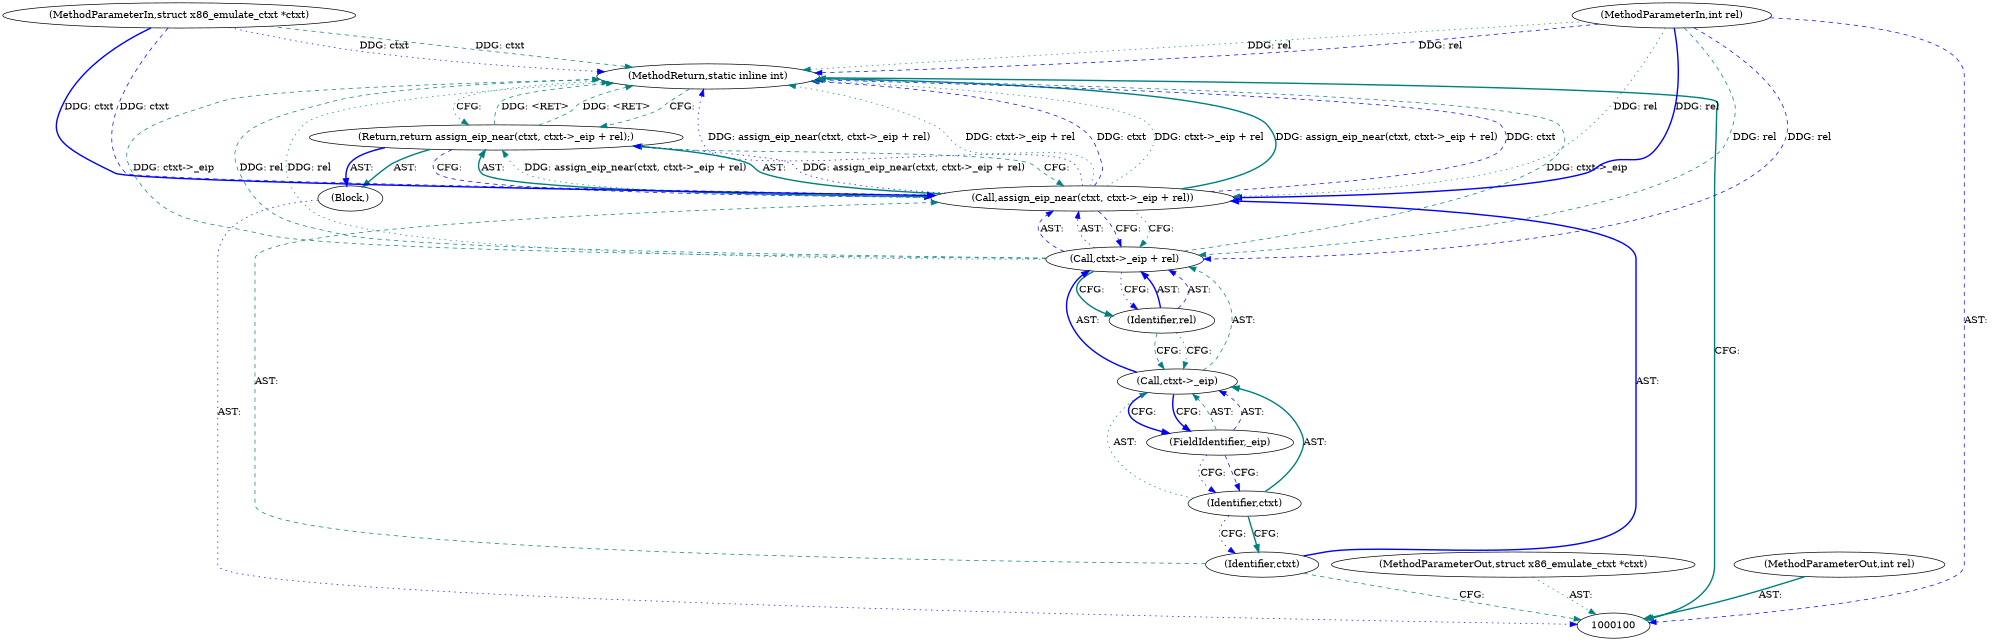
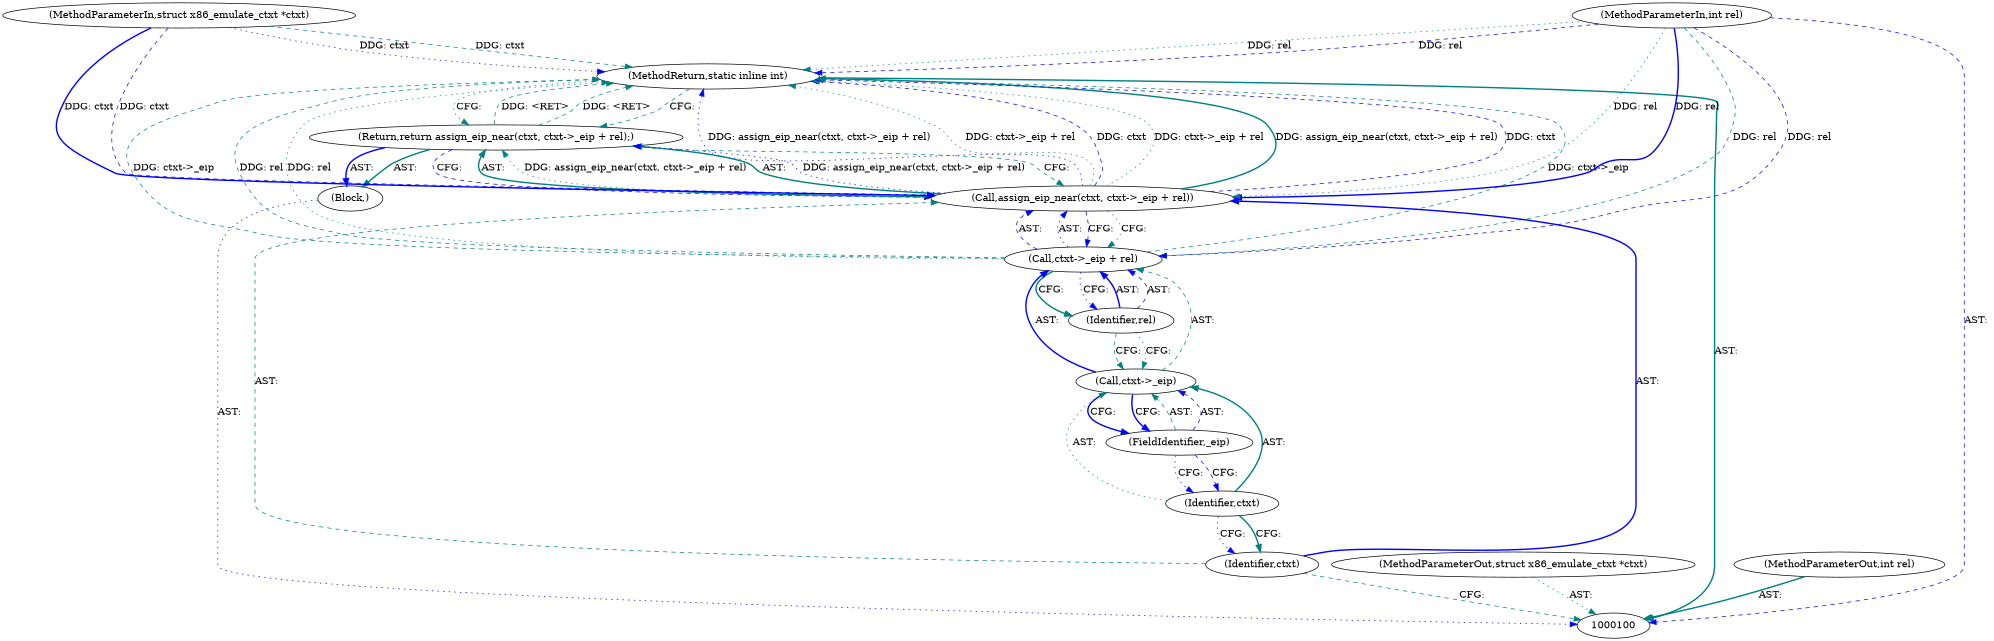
(1729, 351) -> (1728, 351)
